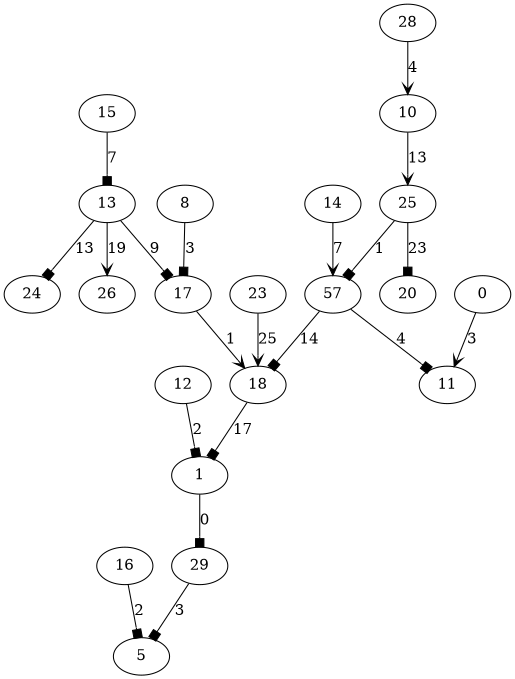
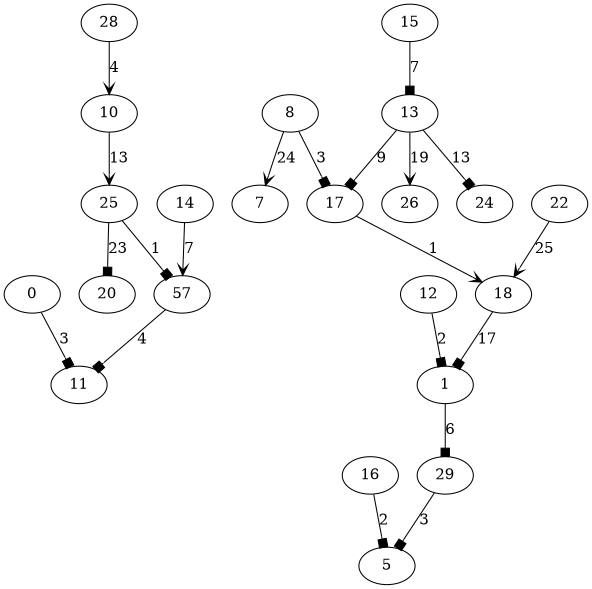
none -> (260, 204)
(258, 294) -> (560, 204)
(467, 335) -> (53, 335)
(299, 336) -> none
(205, 521) -> (450, 430)
